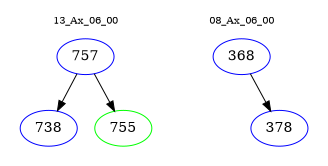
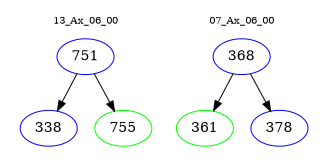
(242, 21) -> (242, 21)
(86, 57) -> (86, 57)
(49, 128) -> (49, 128)
none -> (205, 128)
